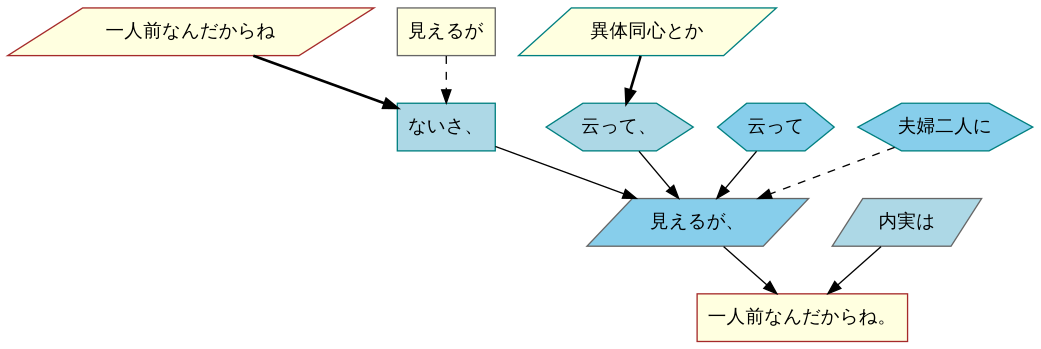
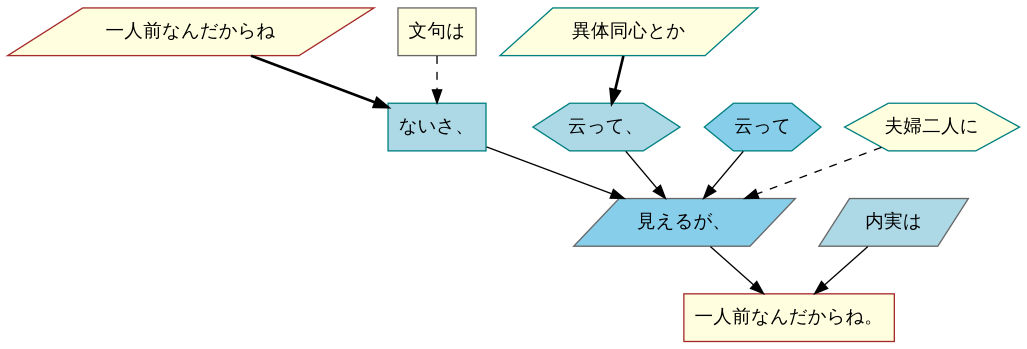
(446, 32) -> (437, 32)
(945, 127) -> (932, 127)
